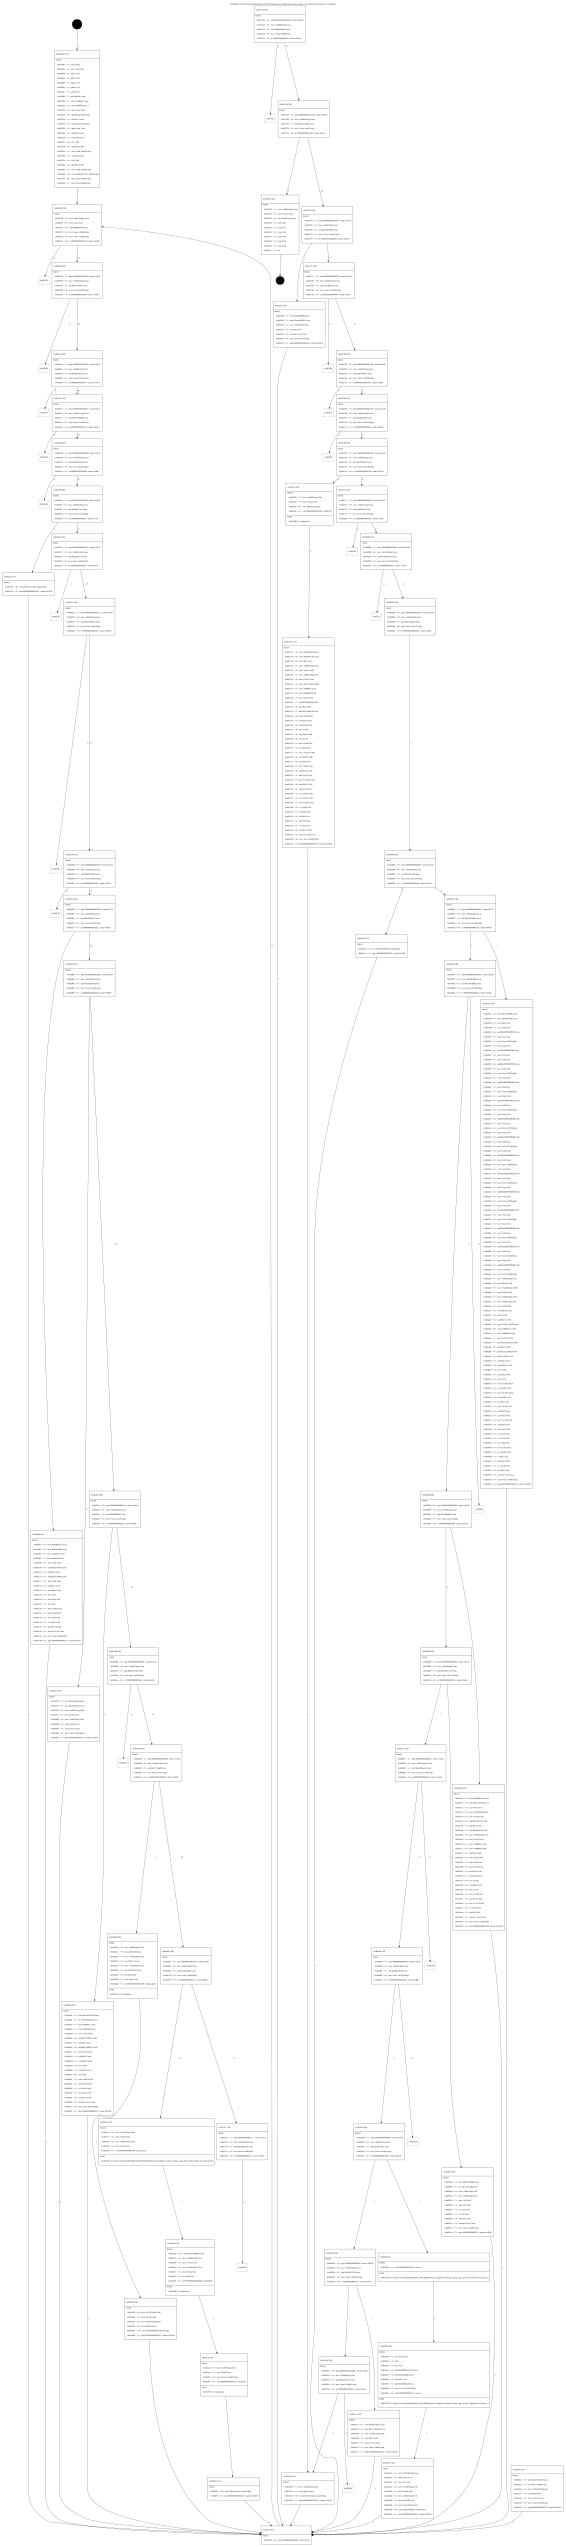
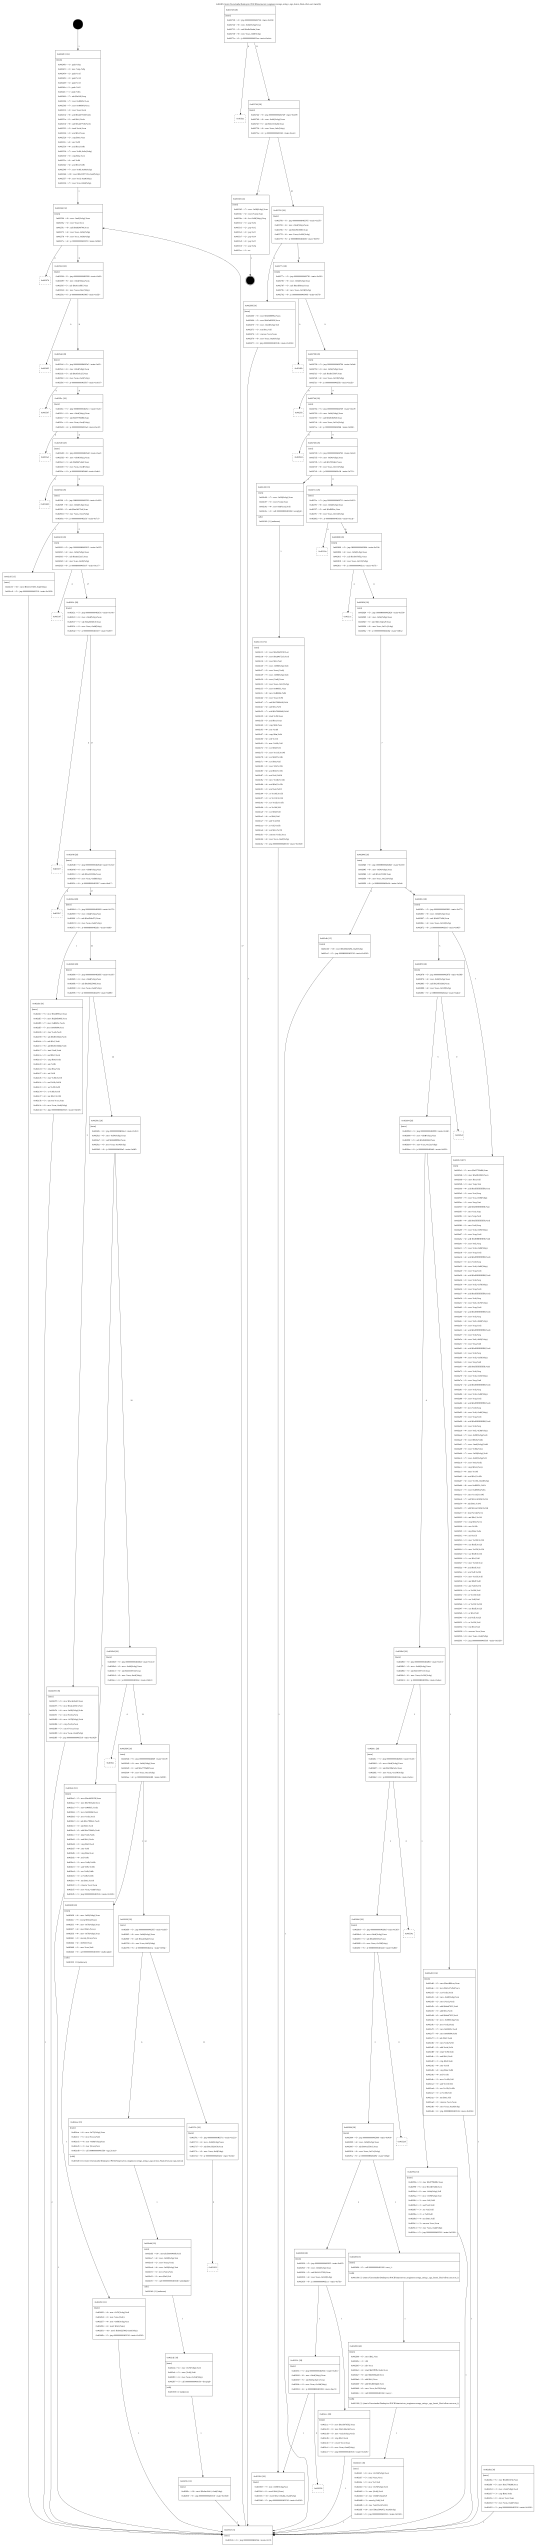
(296, 2515) -> none
